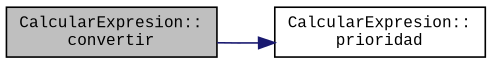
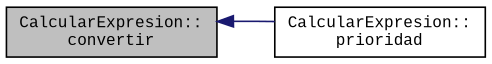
(238, 43) -> (254, 21)
